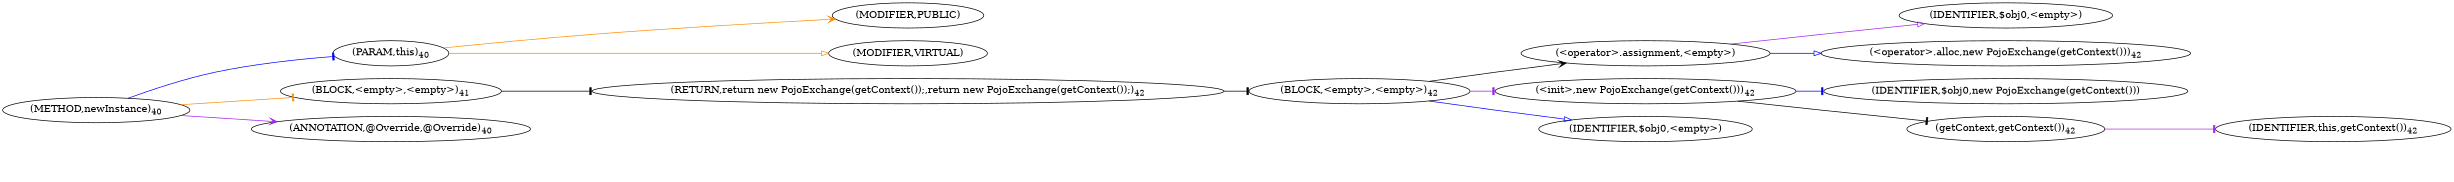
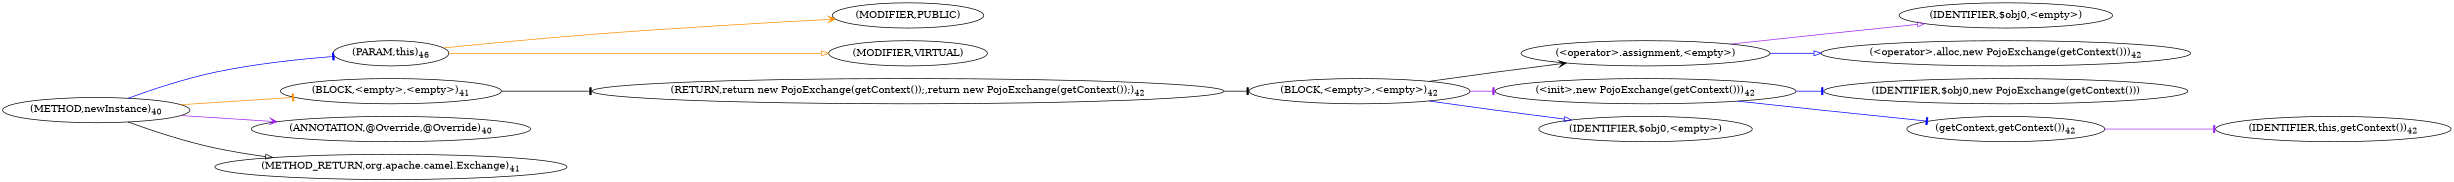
(424, 52) -> (424, 52)
(1831, 111) -> (1831, 111)
none -> (391, 167)
